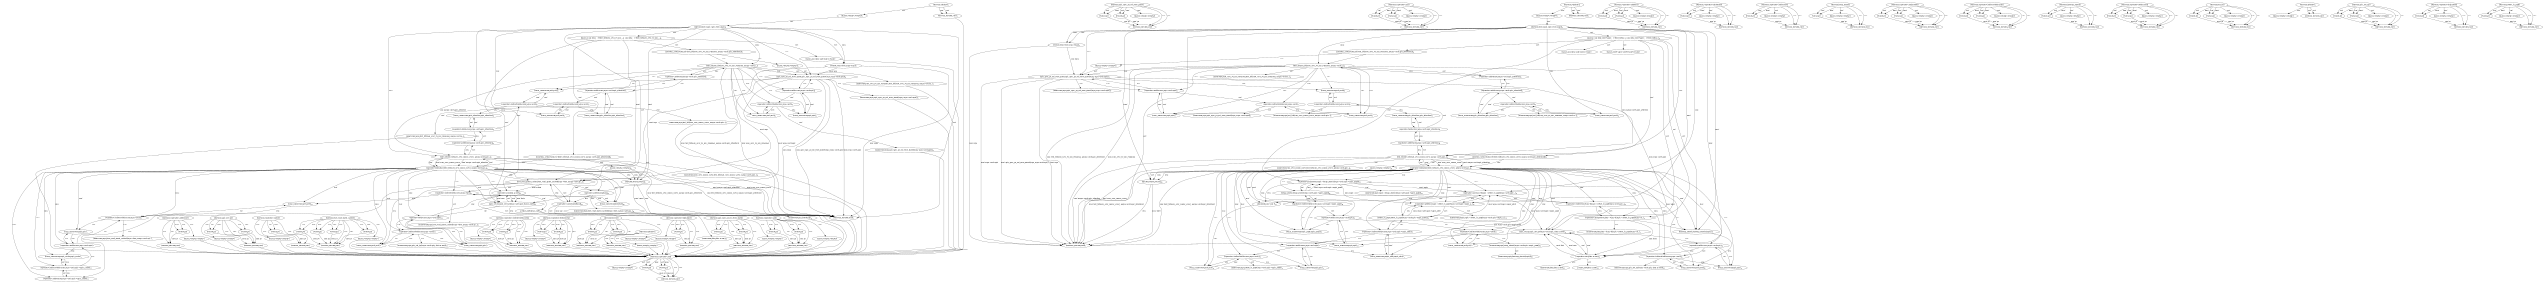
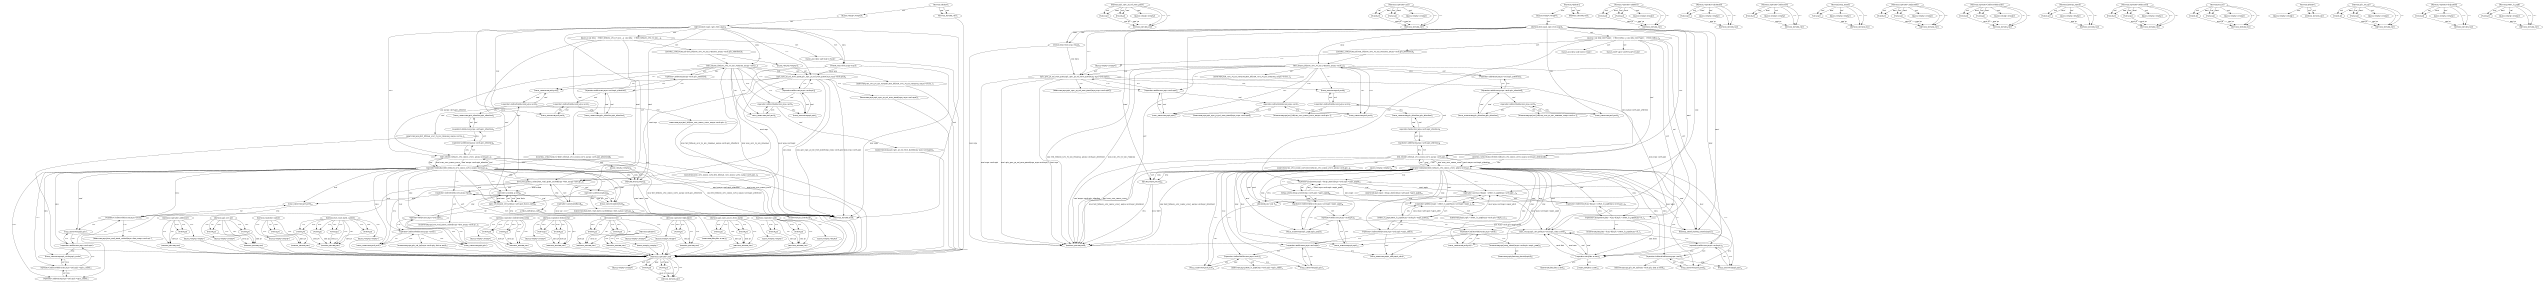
(583, 198) -> (608, 197)
(600, 199) -> (600, 199)
(662, 215) -> (617, 215)
(1389, 245) -> none
